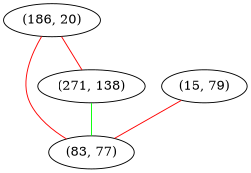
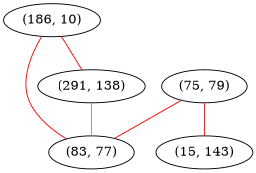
(52, 20) -> (52, 20)
(91, 86) -> (91, 86)
(204, 86) -> (204, 86)
none -> (204, 152)
